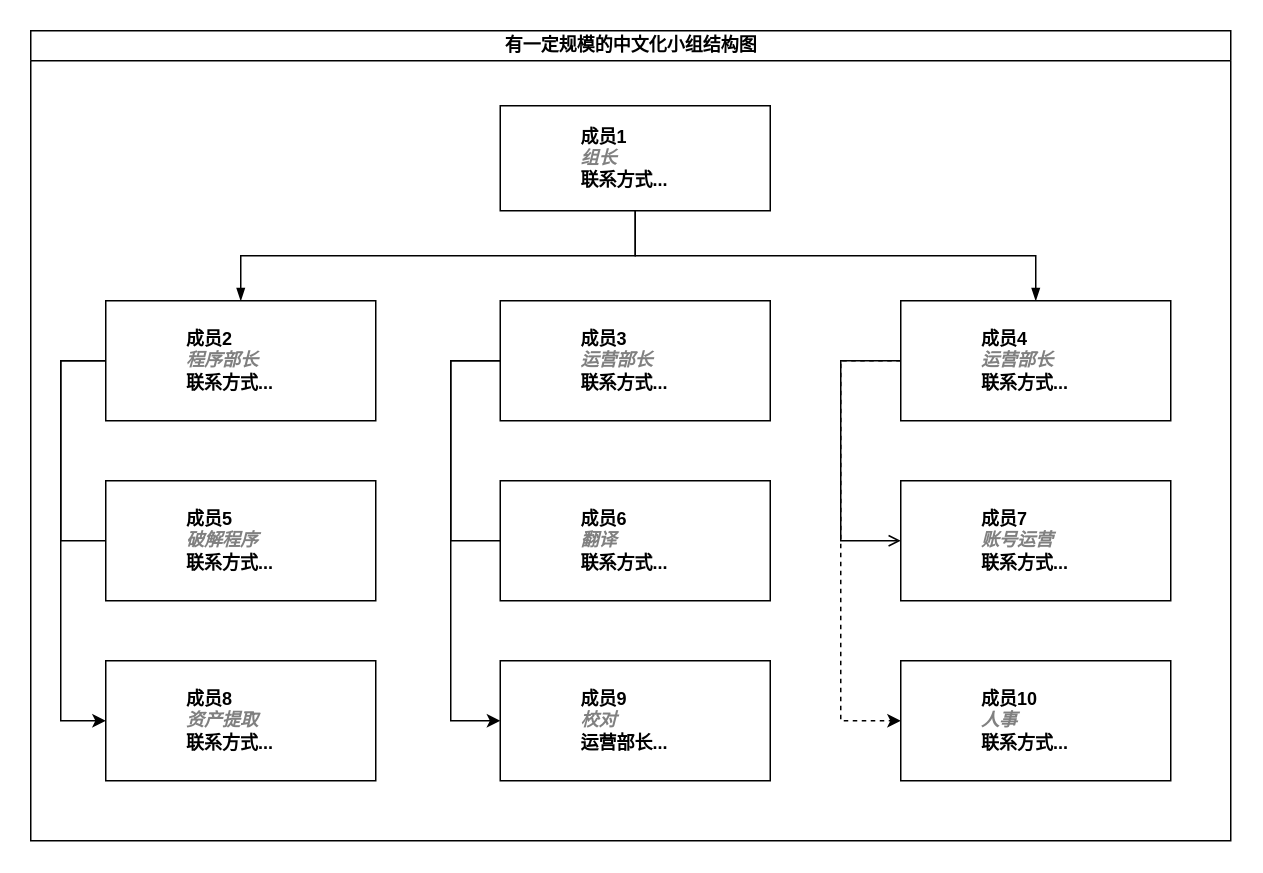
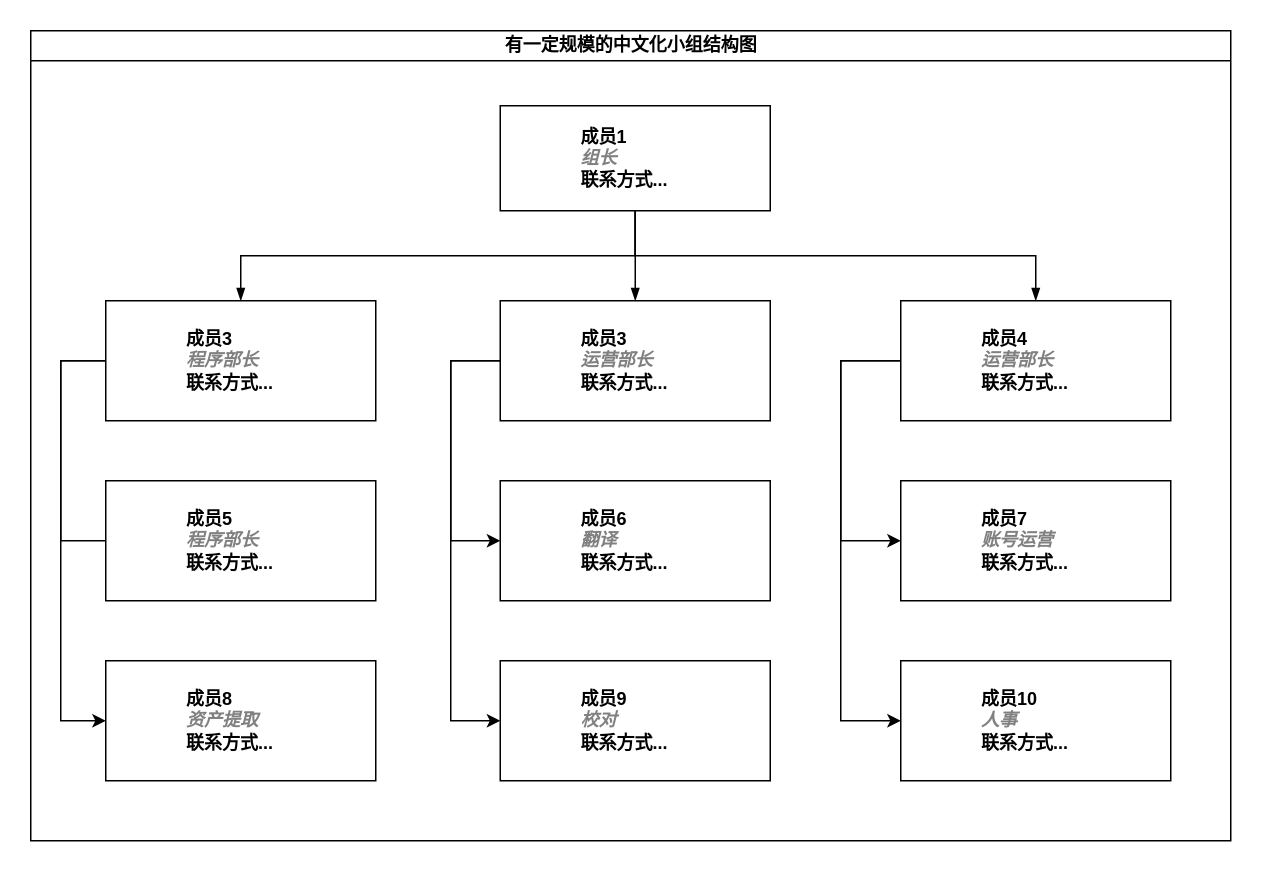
none -> (635, 273)
(231, 361) -> (231, 361)
(231, 541) -> (231, 541)
(493, 541) -> (489, 541)
(891, 541) -> (889, 541)
(841, 656) -> (841, 656)
(625, 721) -> (625, 721)
